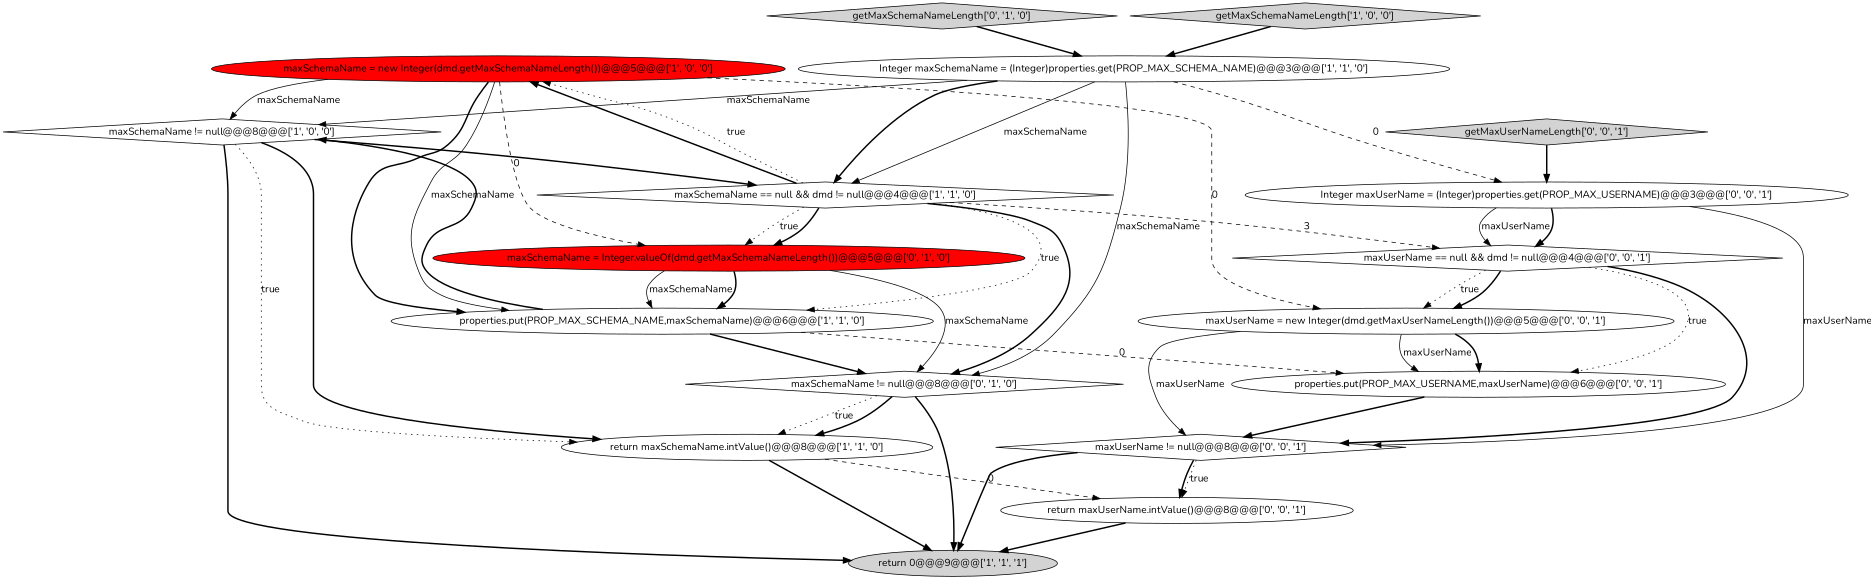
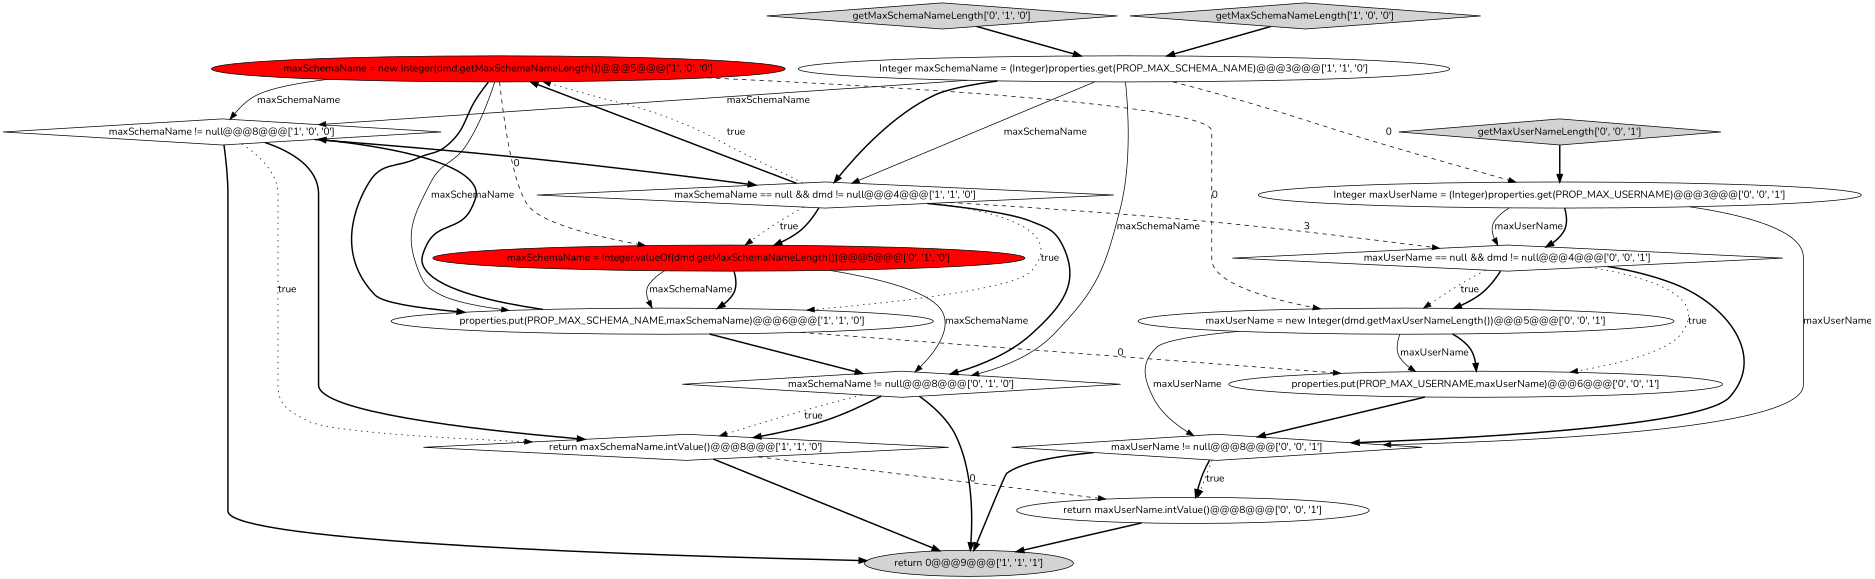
(747, 447) -> (686, 447)
